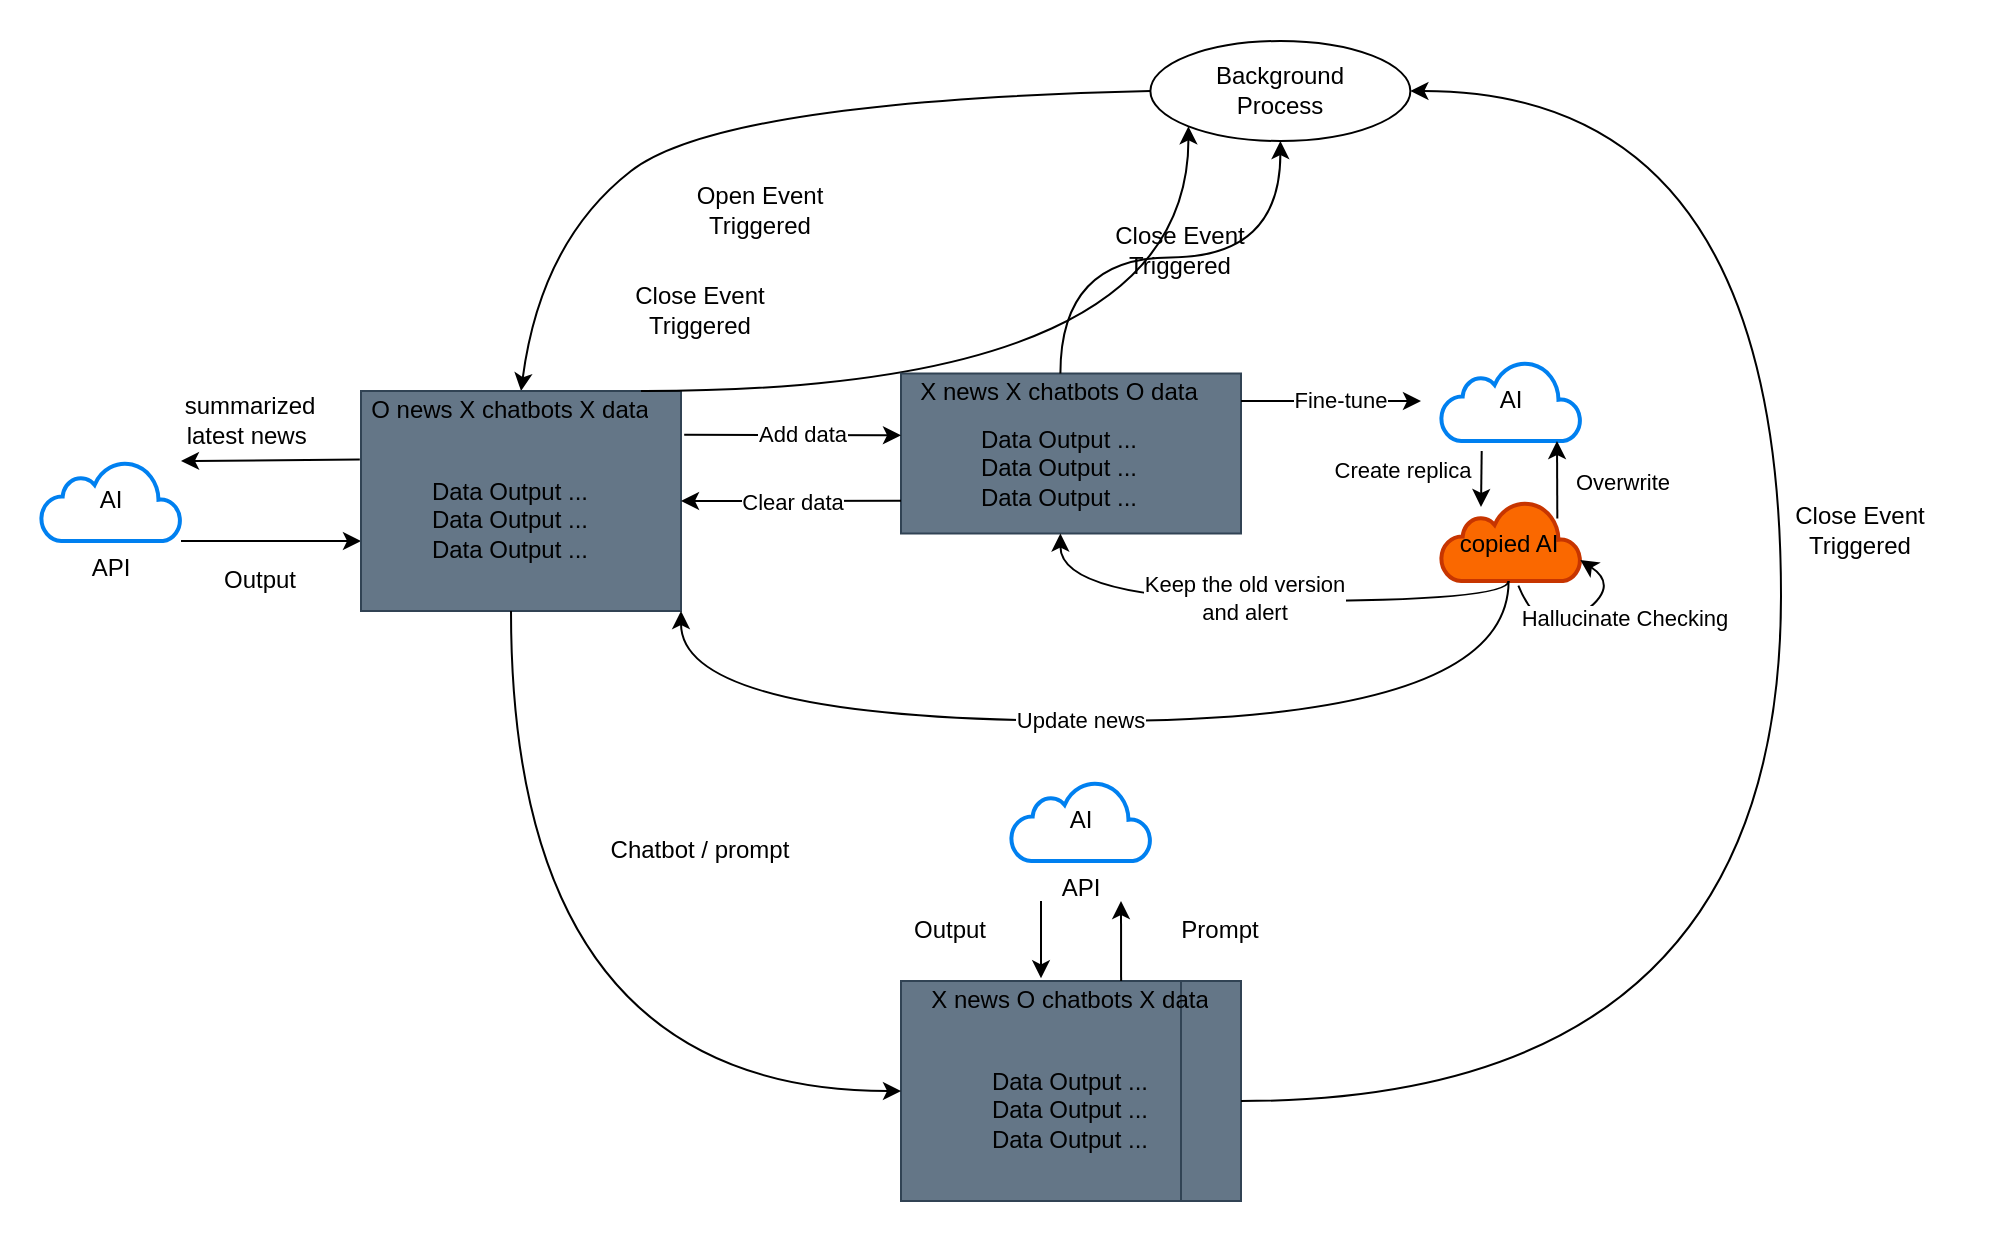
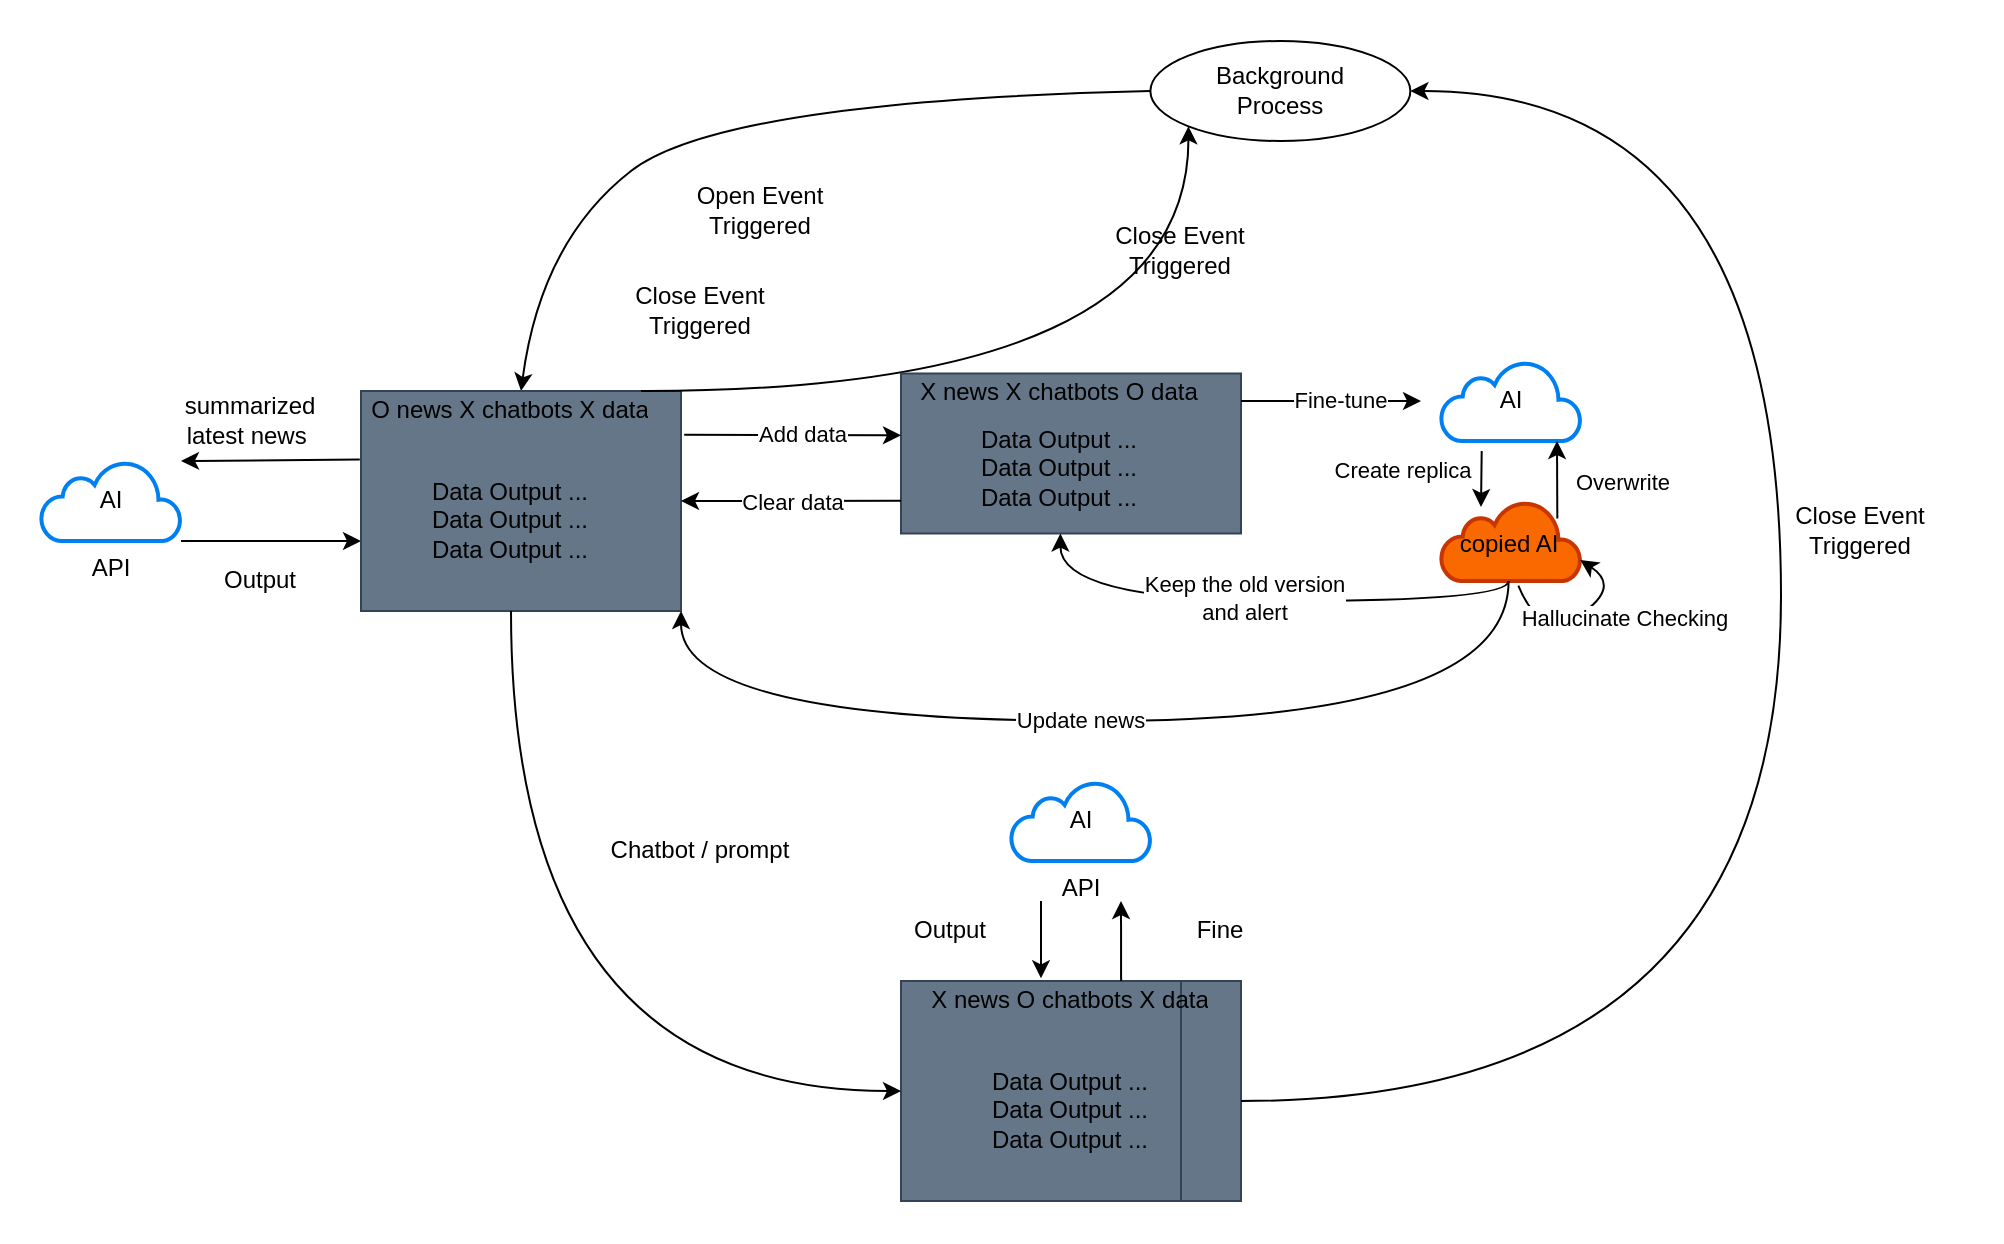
(1242, 240) -> none
(1221, 931) -> (1221, 931)
